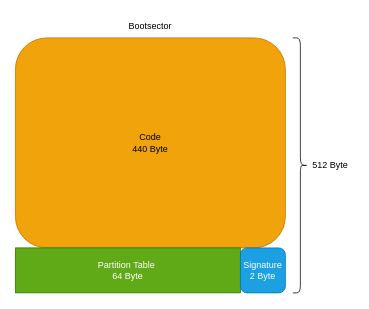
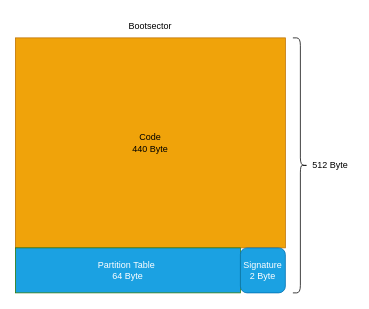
(150, 143) -> (150, 143)
(128, 270) -> (128, 270)
